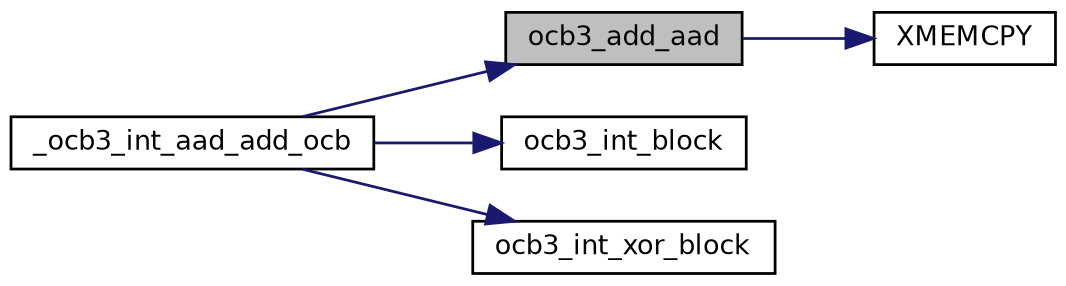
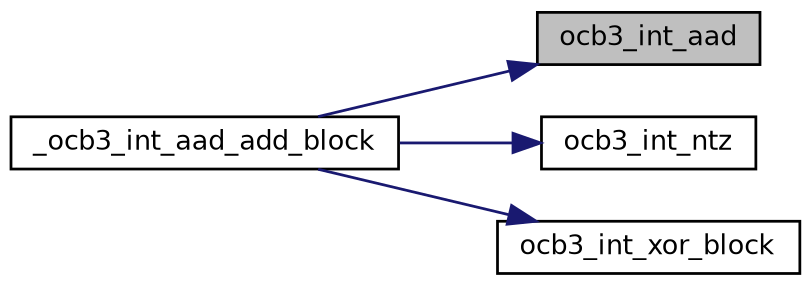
(624, 38) -> (649, 38)
(965, 38) -> none
(192, 143) -> (205, 143)
(624, 143) -> (649, 143)
